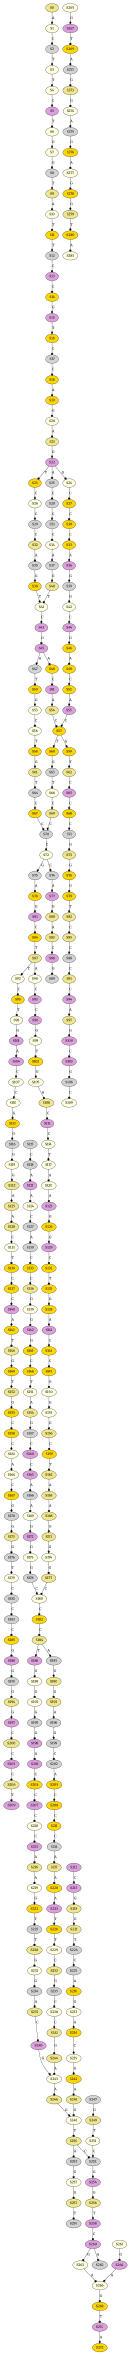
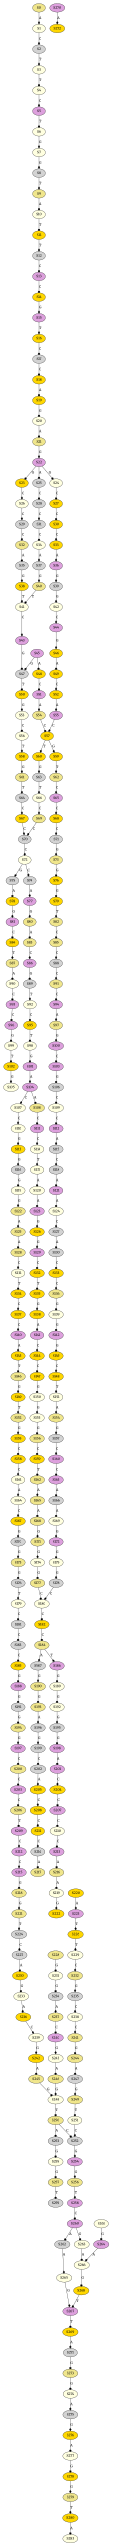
(46, 473) -> (33, 473)
(41, 637) -> (22, 656)
(27, 968) -> (30, 993)
(41, 1092) -> (33, 1097)
none -> (56, 1129)
none -> (19, 1840)
(54, 1877) -> none
(34, 1929) -> none
(54, 2068) -> (75, 2068)
none -> (63, 2260)
(100, 2316) -> (76, 2300)
